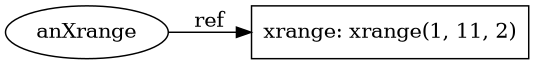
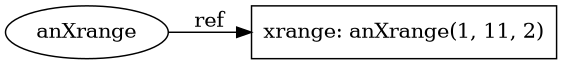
(390, 32) -> (404, 32)
